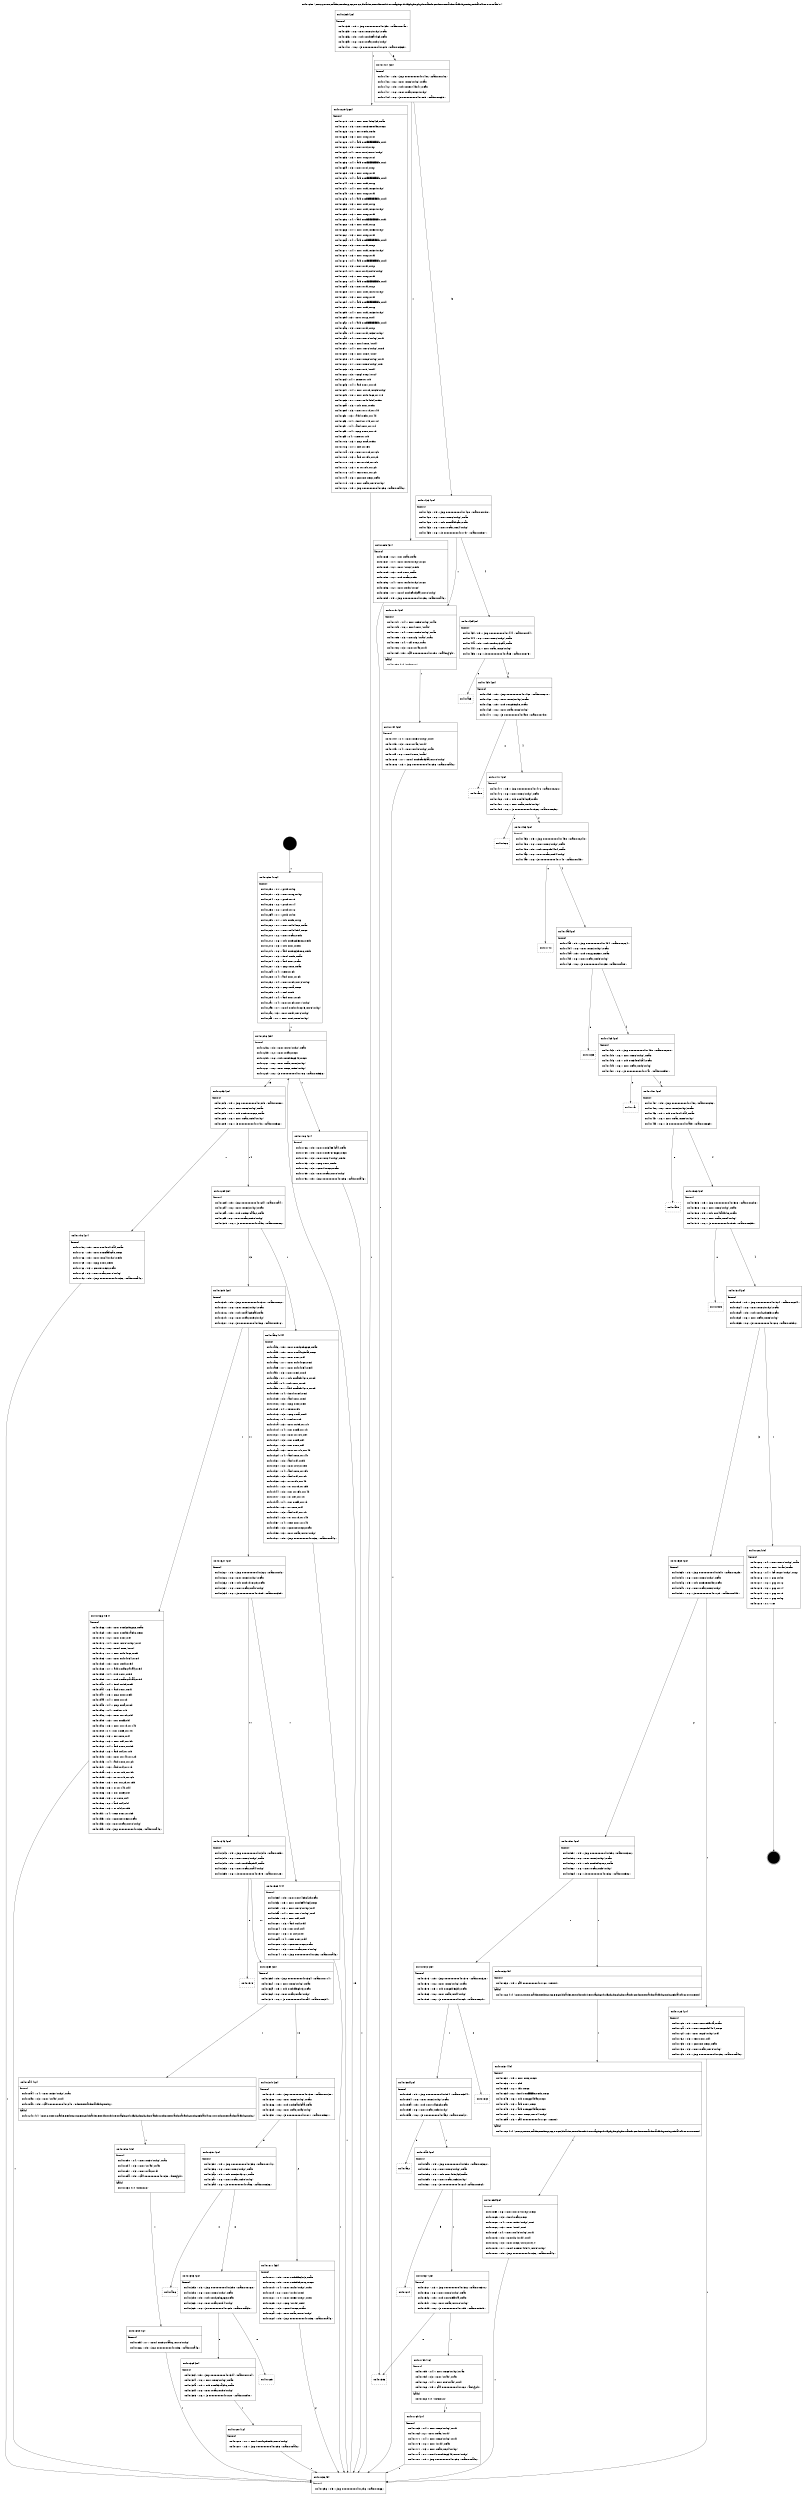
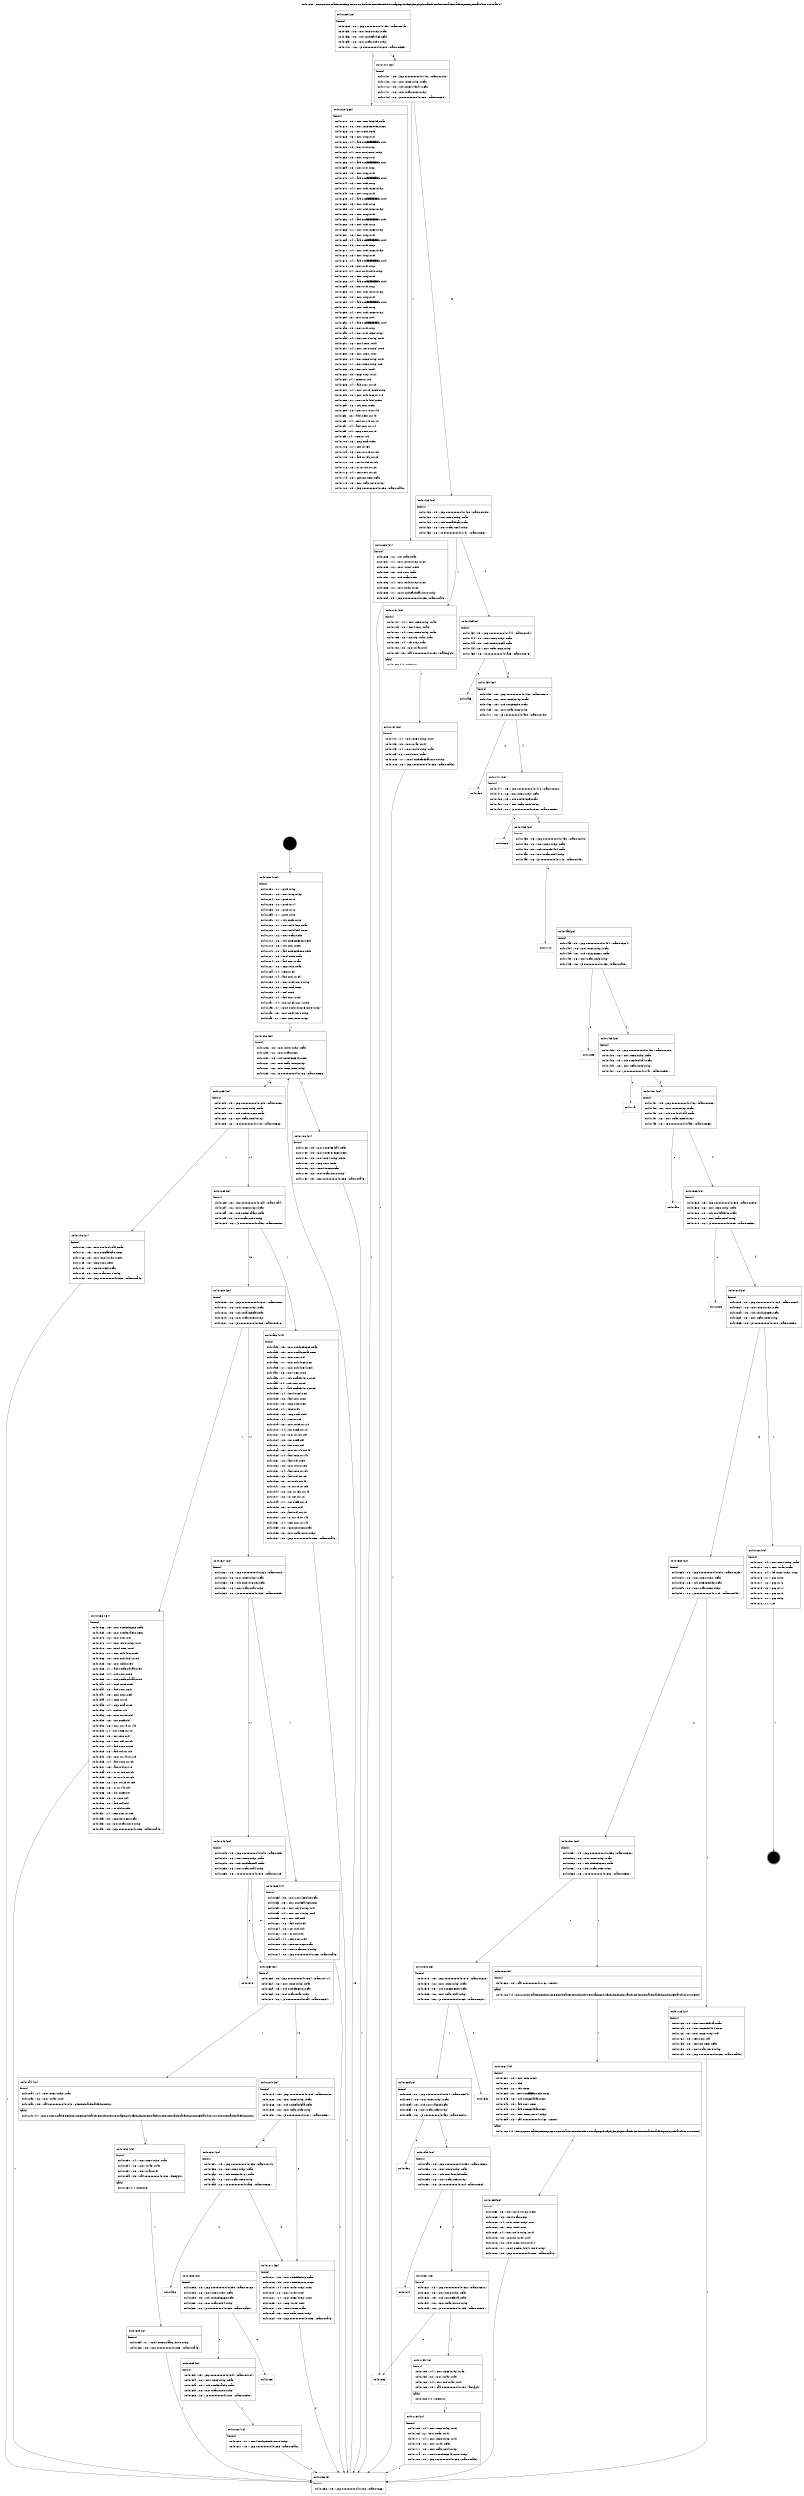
(572, 895) -> none
(229, 2230) -> (265, 2225)
